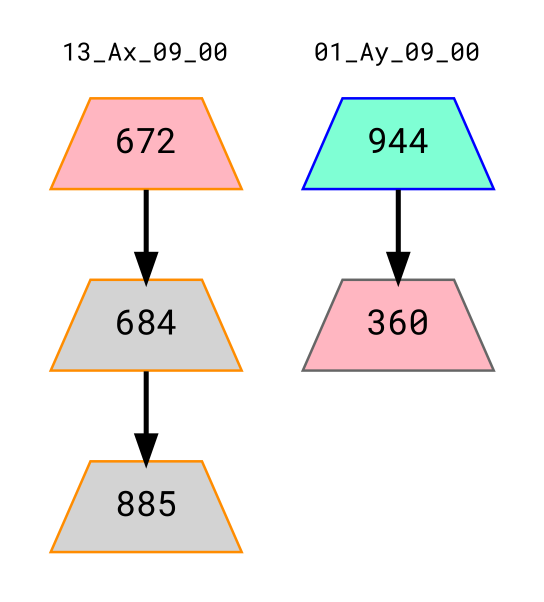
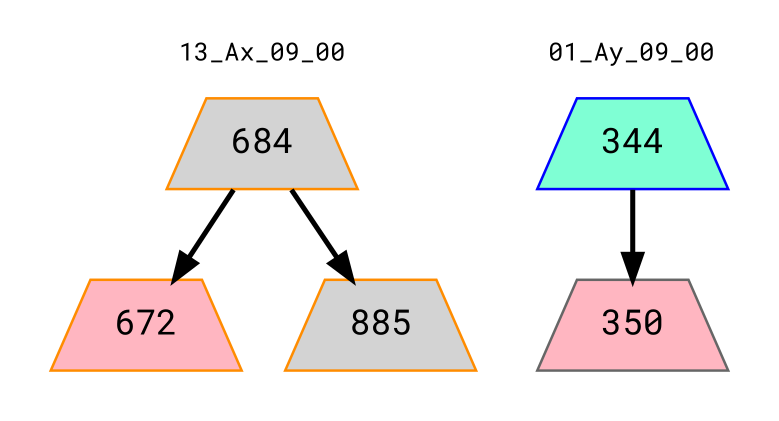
(398, 144) -> (633, 144)
(146, 222) -> (211, 224)
(398, 325) -> (633, 325)
